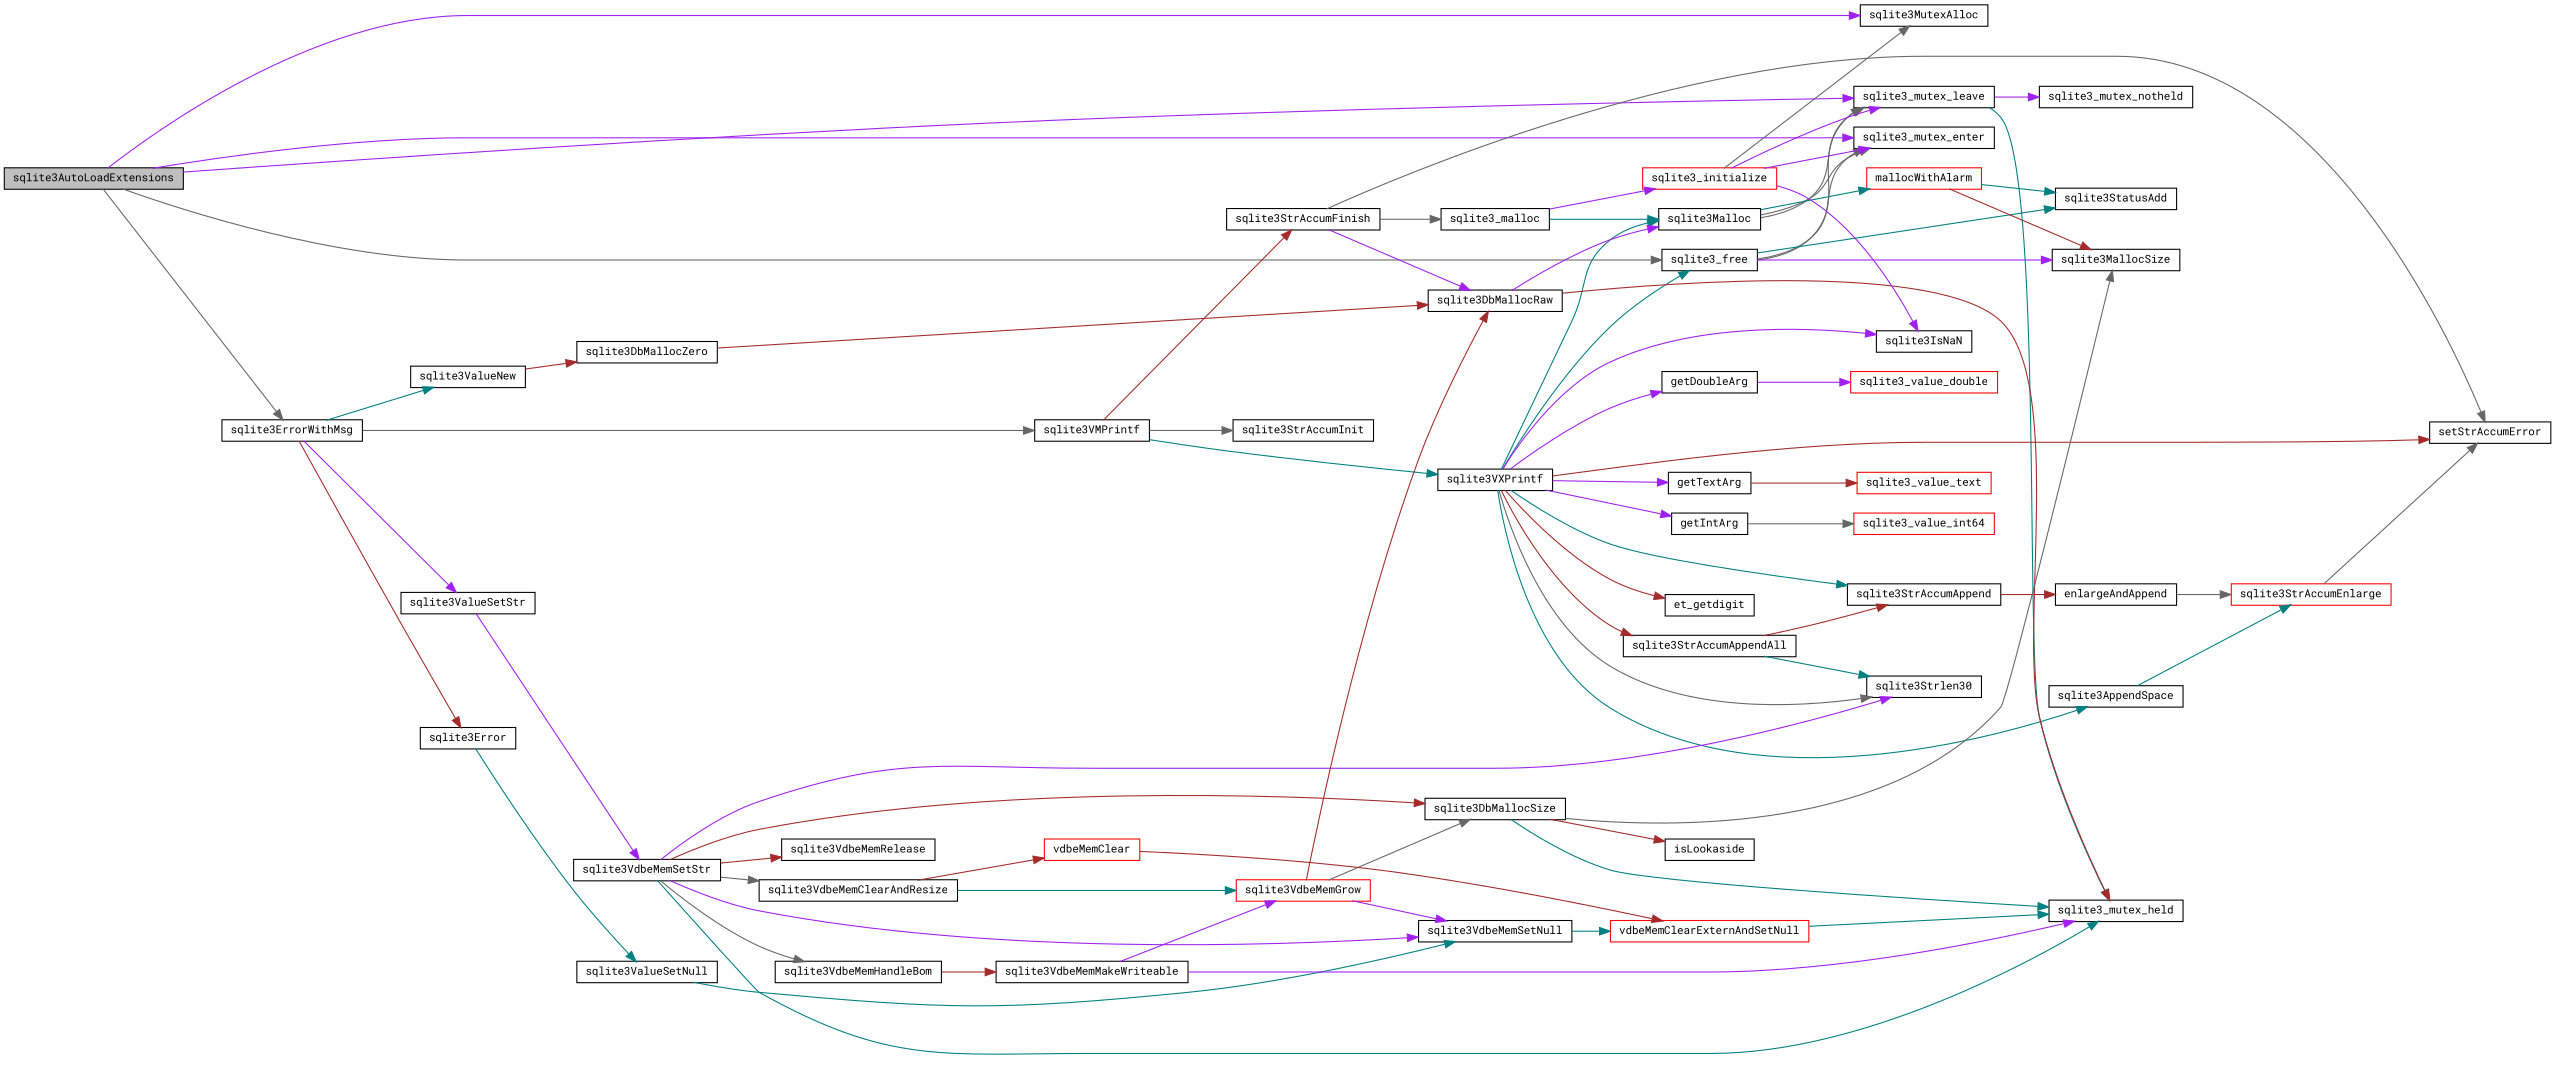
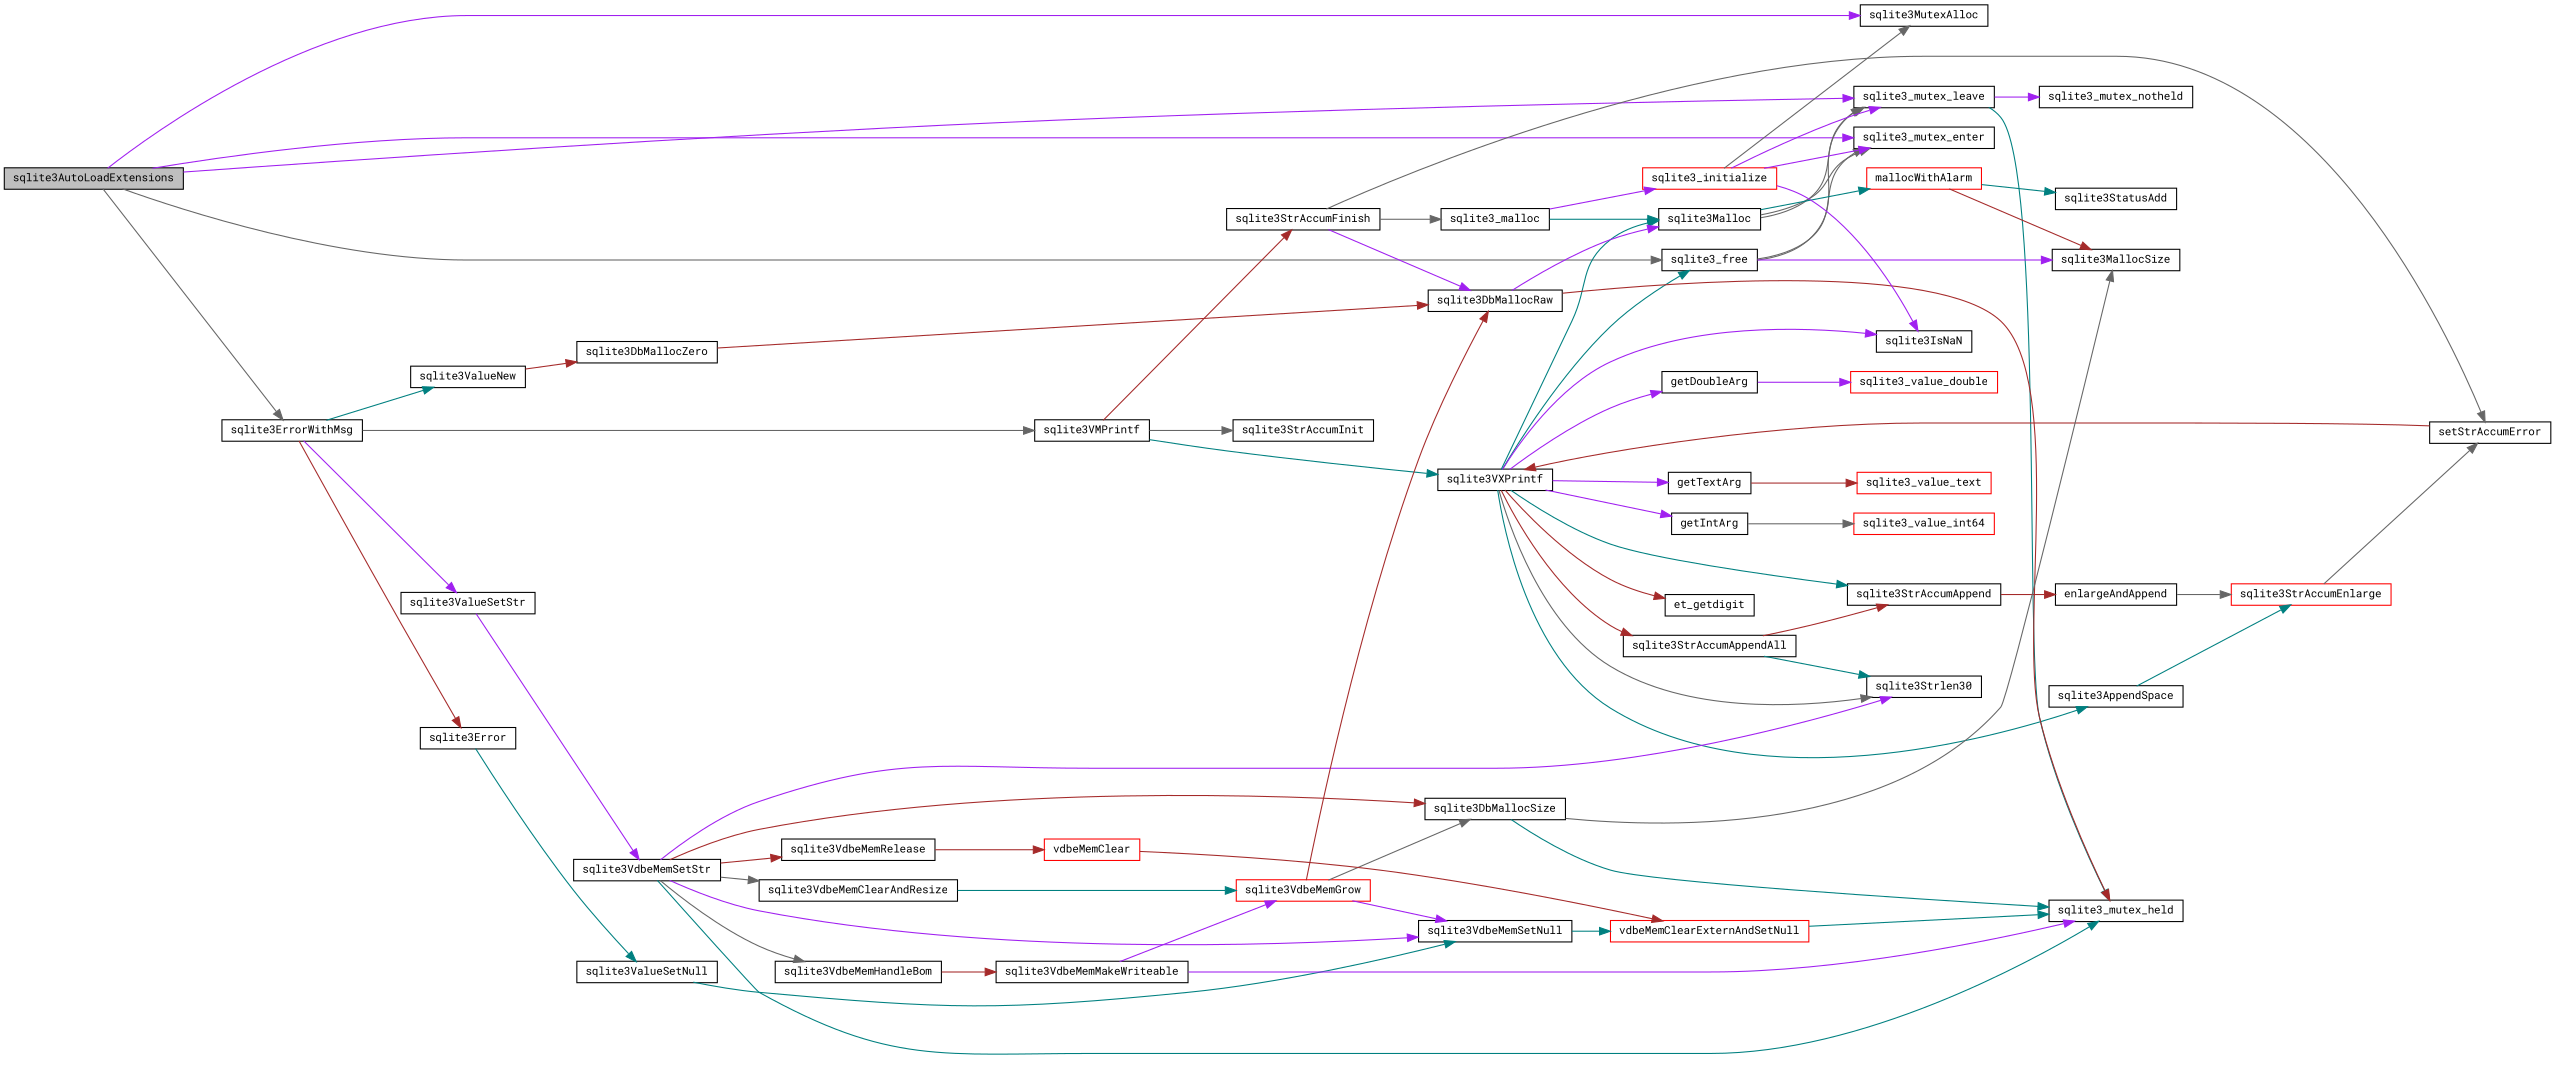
(1901, 231) -> none
(1985, 442) -> (1981, 423)
(1710, 850) -> none
(976, 870) -> (984, 850)
